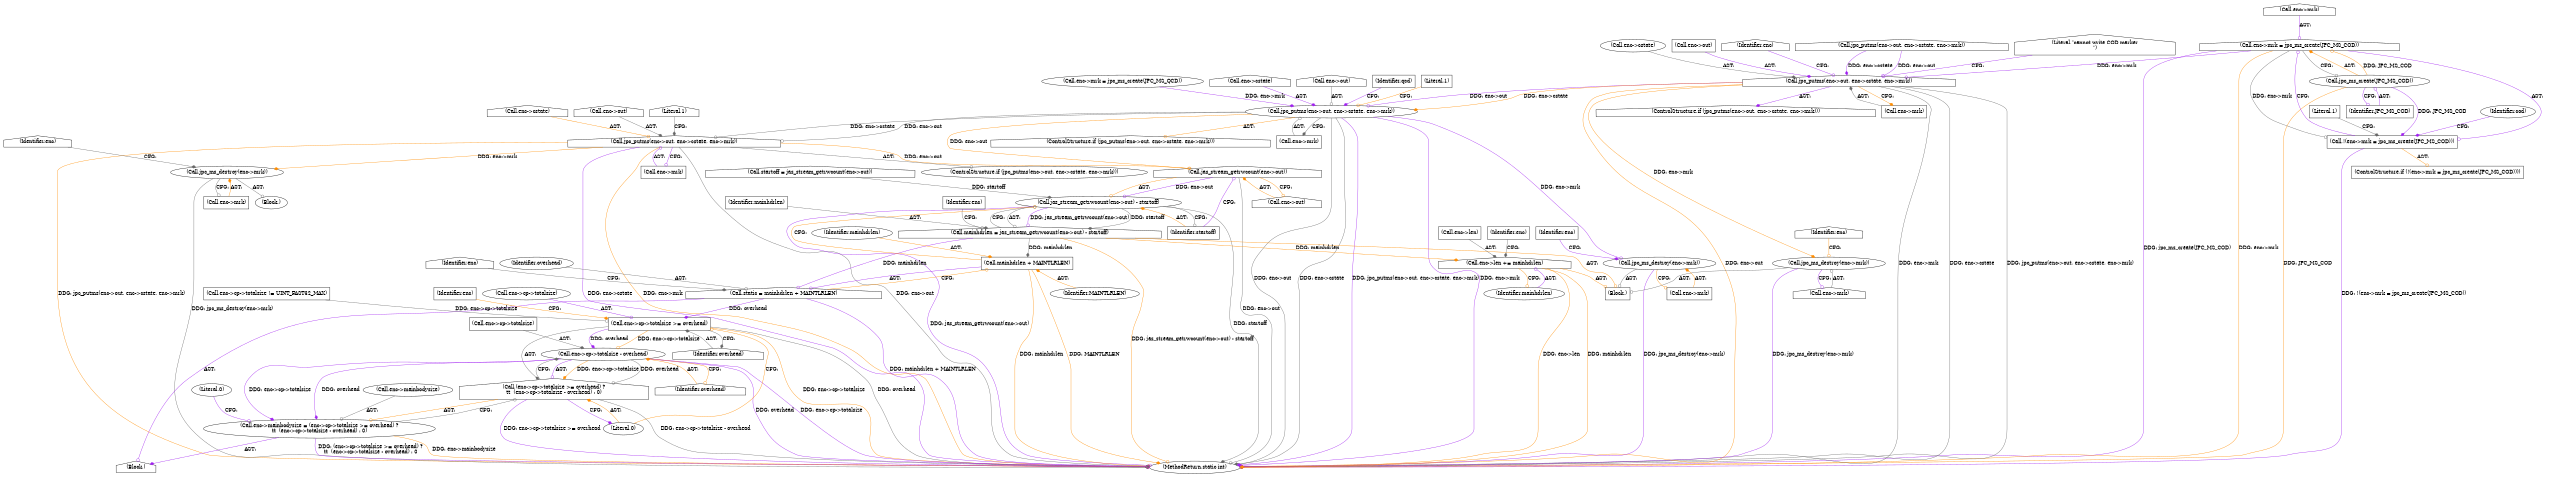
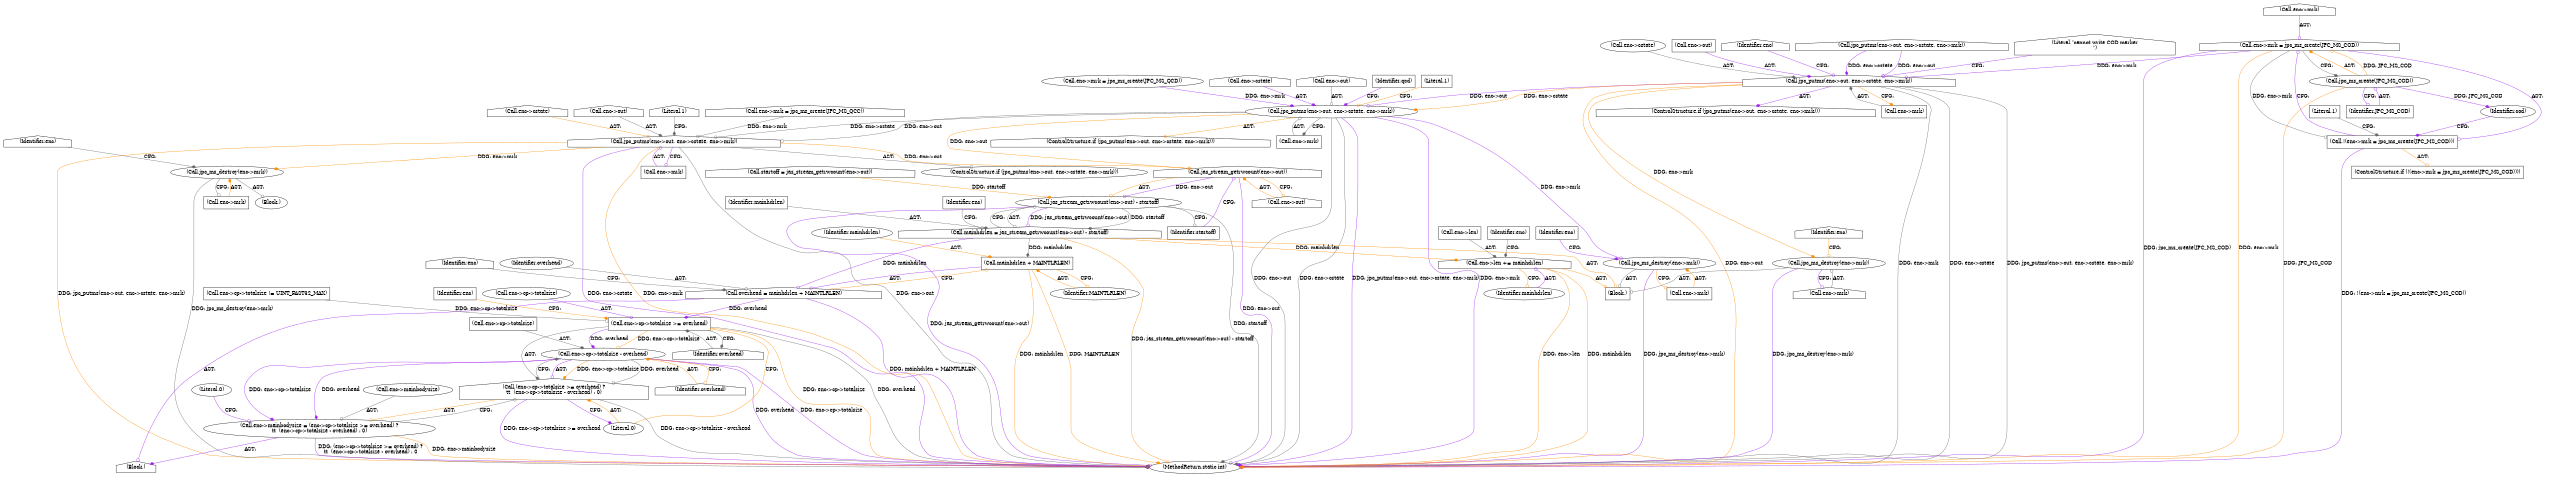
(2317, 66) -> (2317, 66)
(2417, 106) -> (2441, 96)
none -> (805, 112)
(952, 187) -> (952, 187)
(1166, 215) -> none
(813, 224) -> (1072, 276)
(784, 294) -> (784, 294)
(1269, 321) -> (1269, 321)
